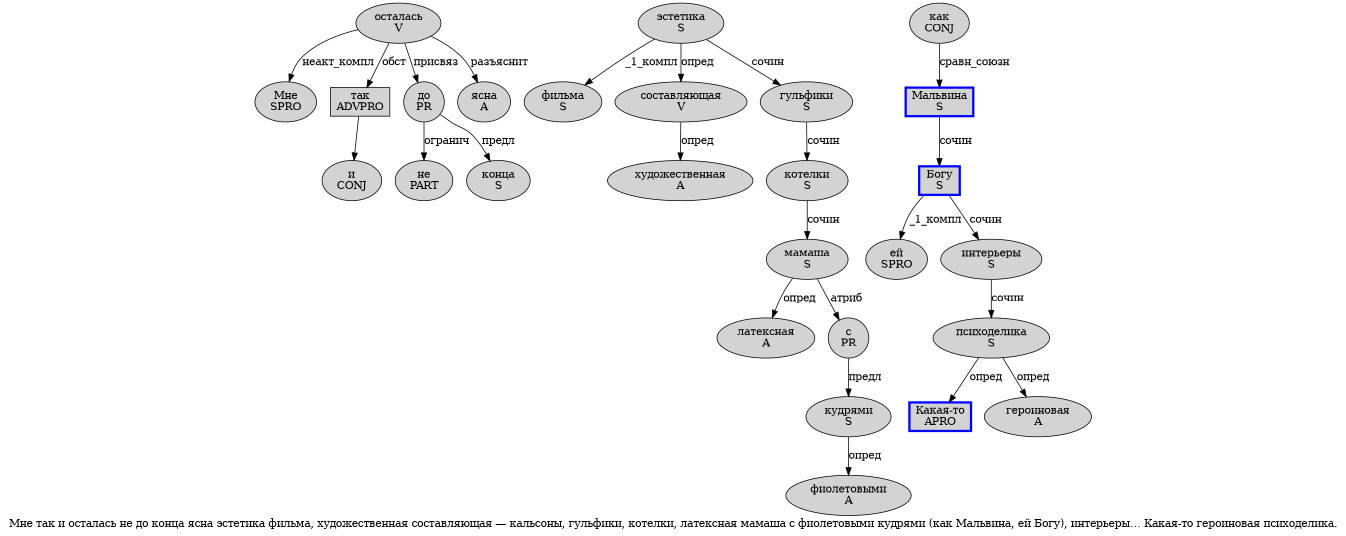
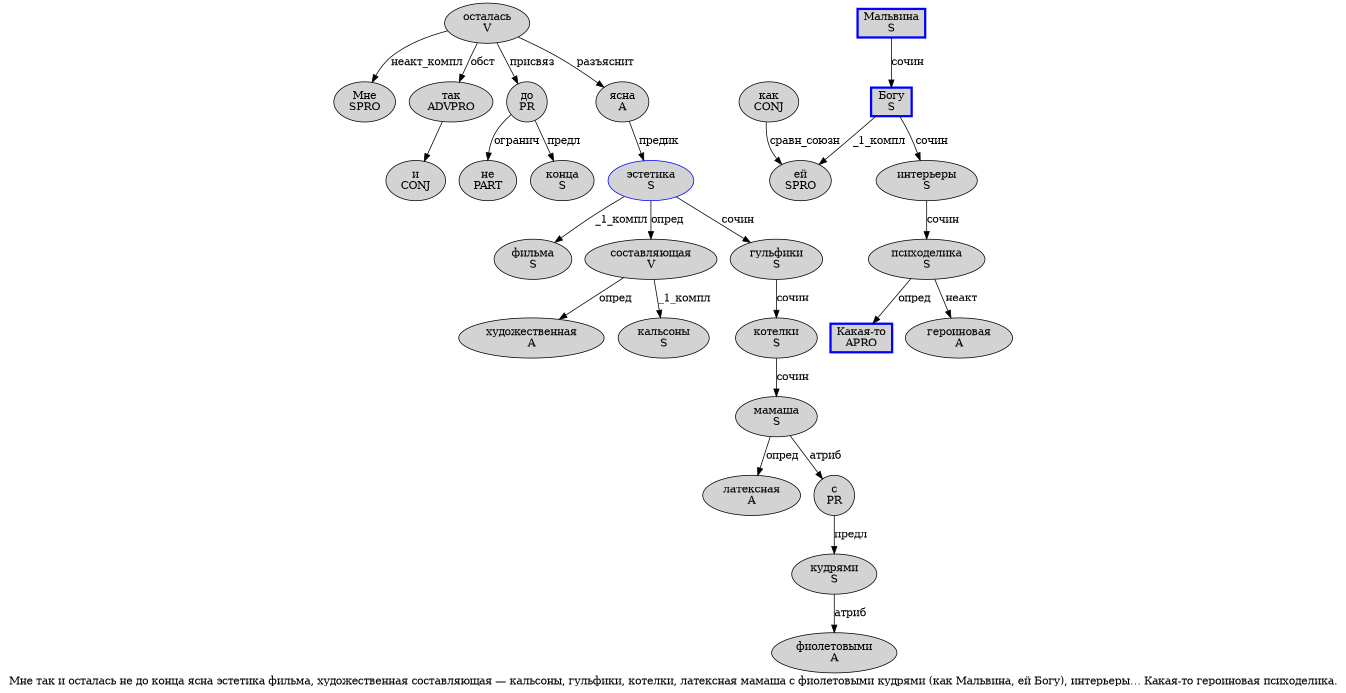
(681, 23) -> (651, 181)
(939, 62) -> (768, 141)
(360, 102) -> (451, 102)
none -> (635, 137)
none -> (664, 338)
(1033, 377) -> (962, 299)
(865, 456) -> (850, 613)
